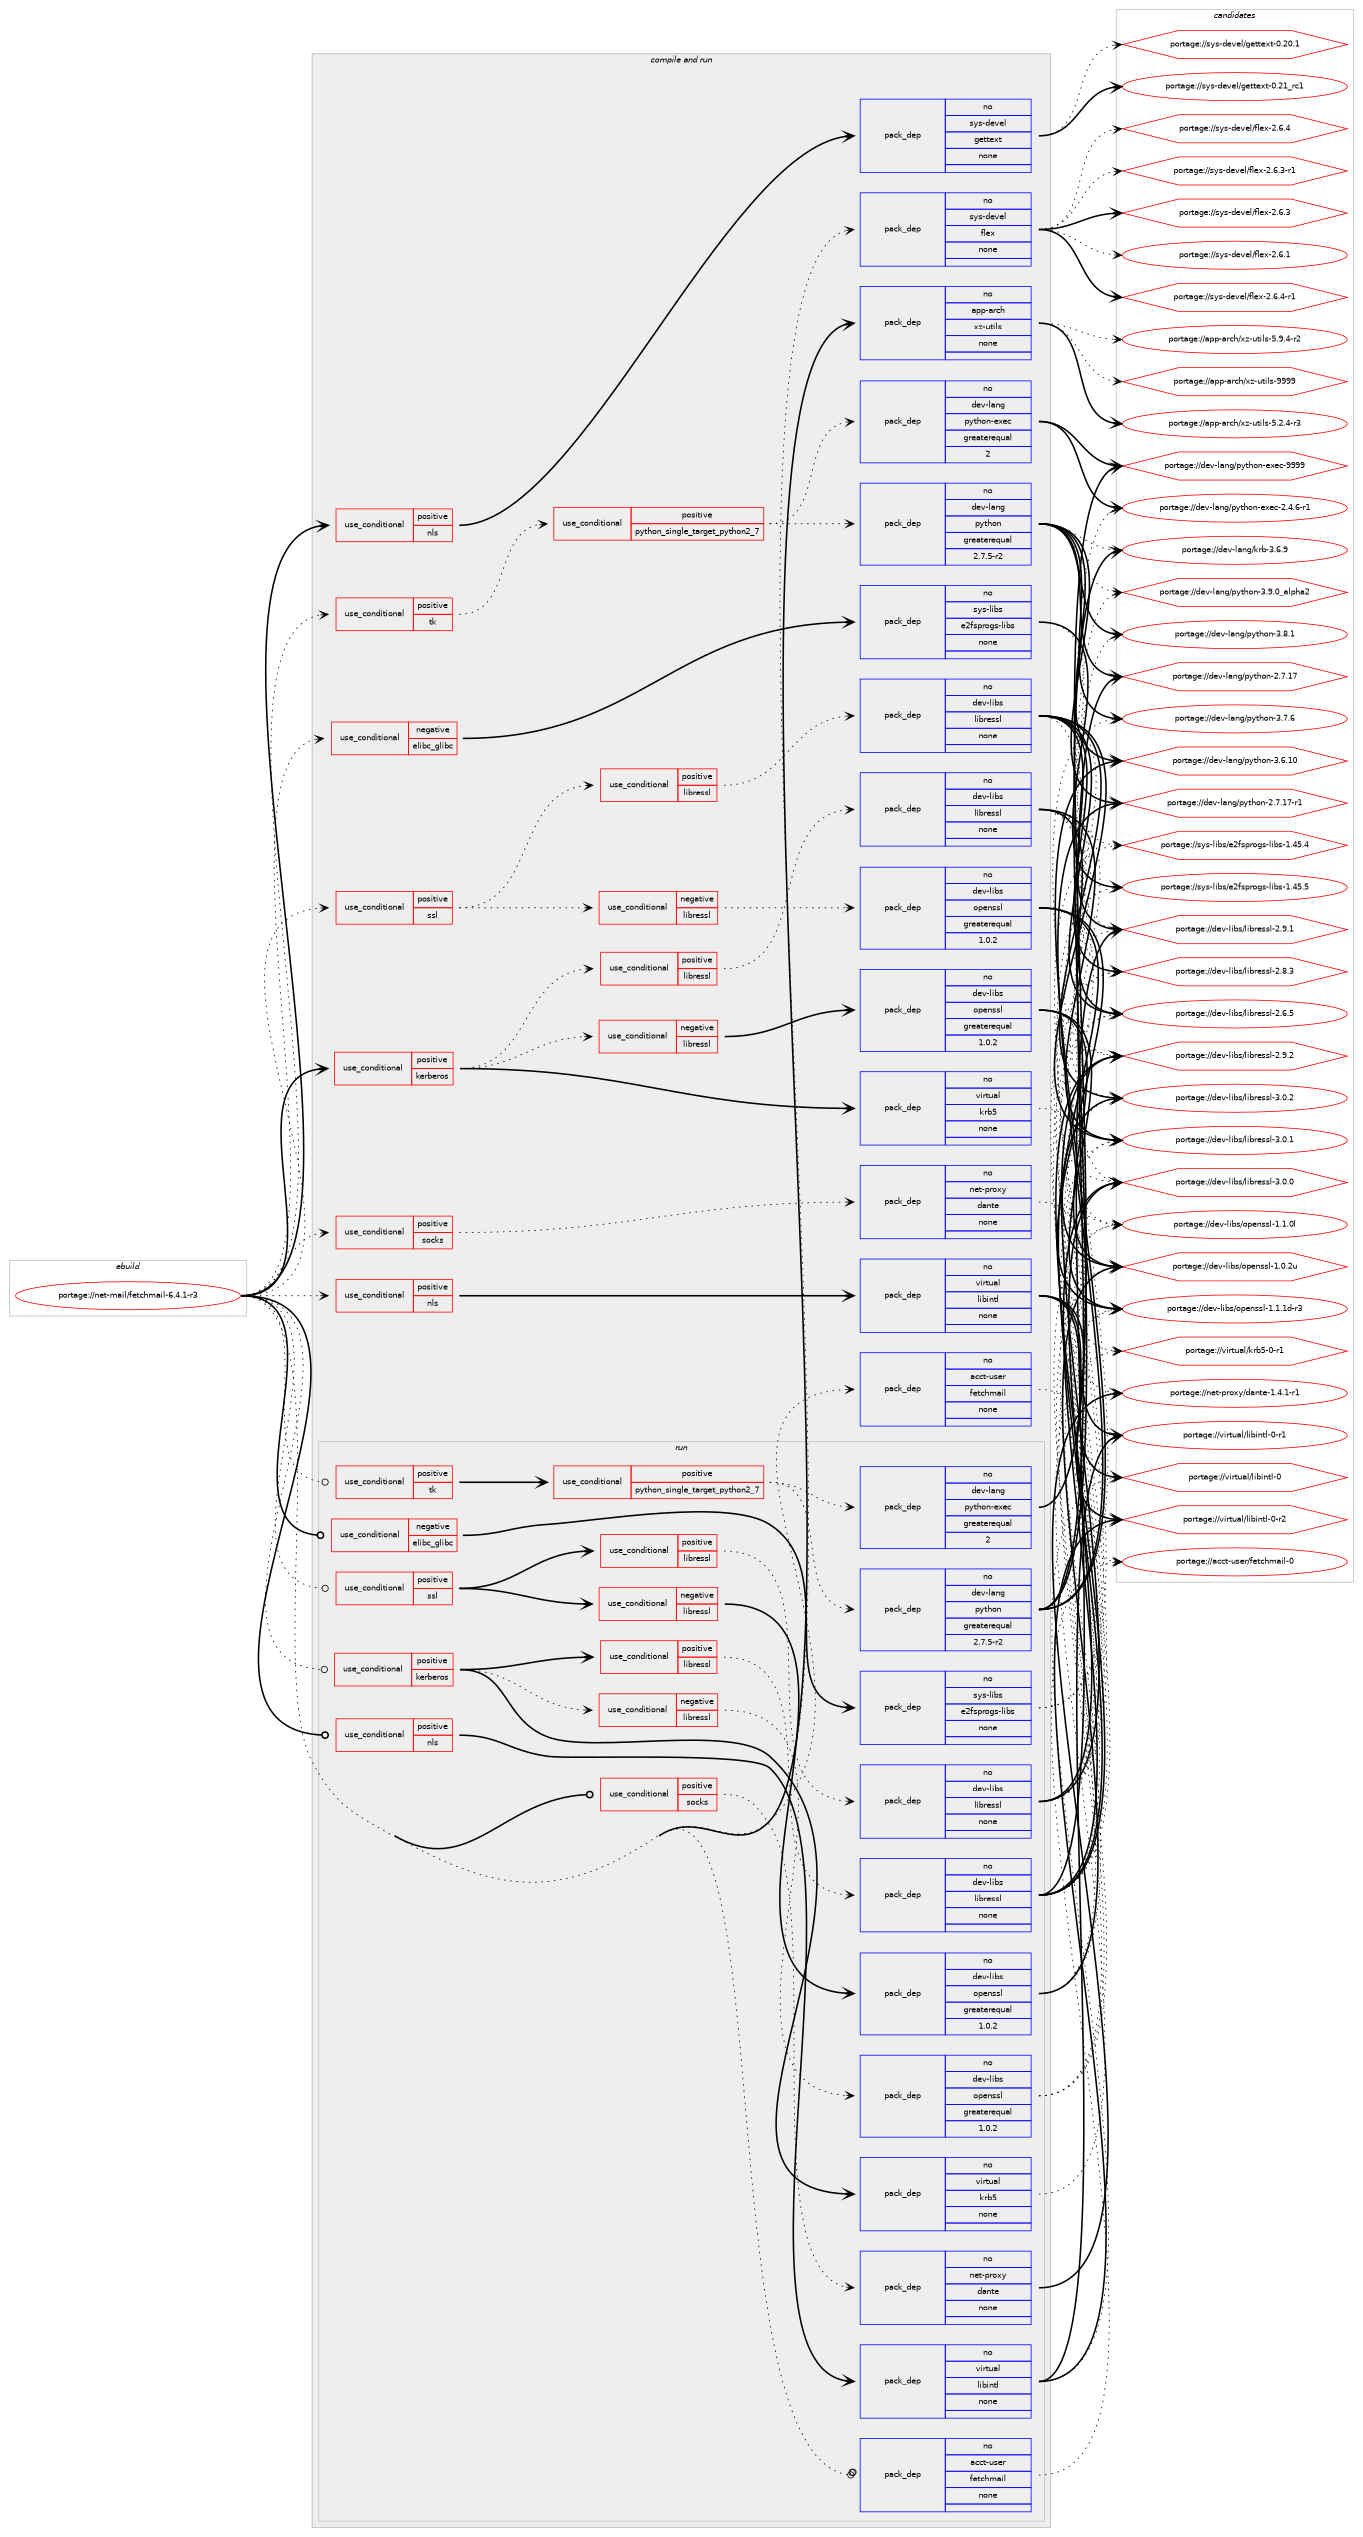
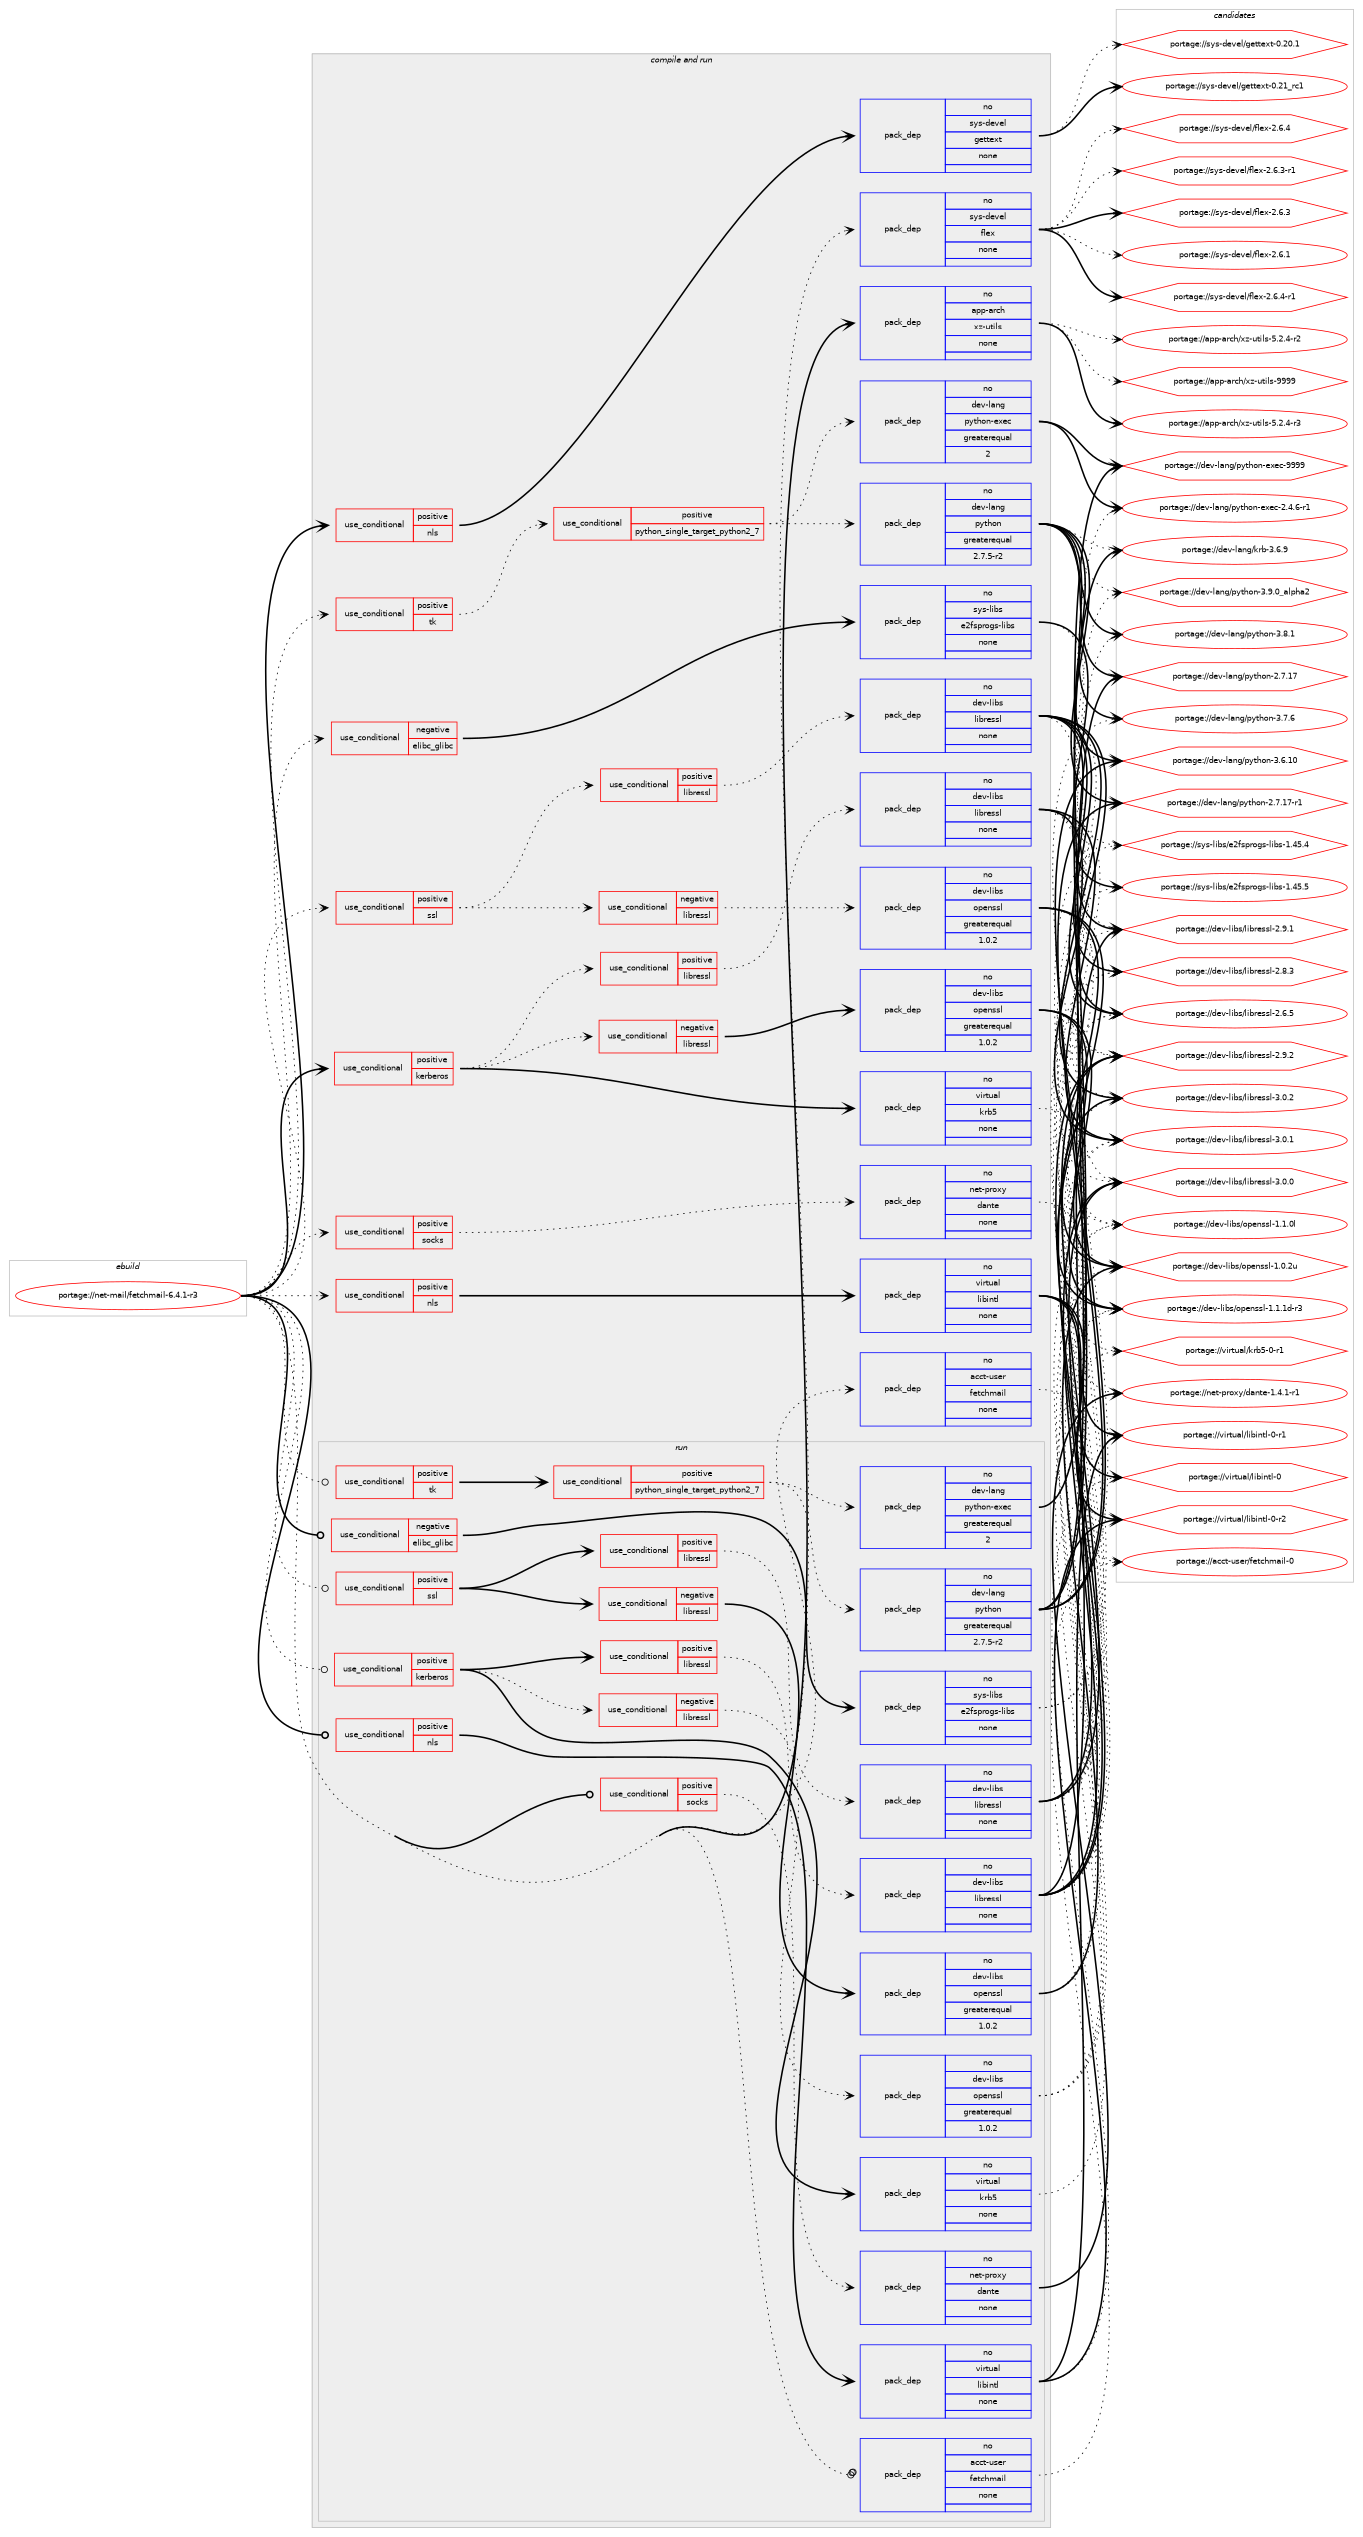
(1235, 340) -> (1235, 340)
